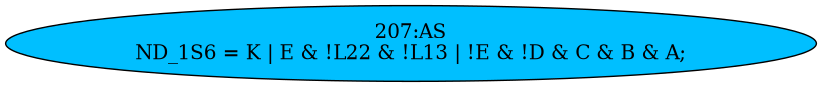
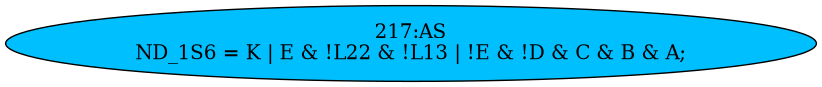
(411, 43) -> (411, 43)
